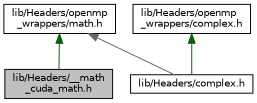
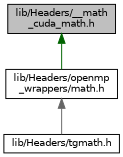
(192, 19) -> none
(59, 56) -> (62, 56)
(192, 84) -> (62, 144)
